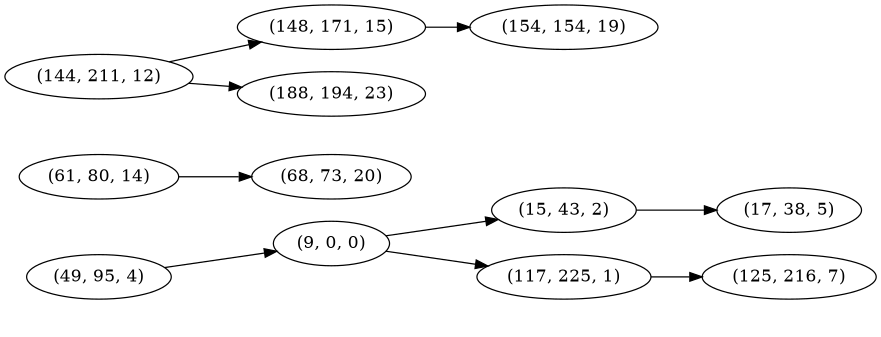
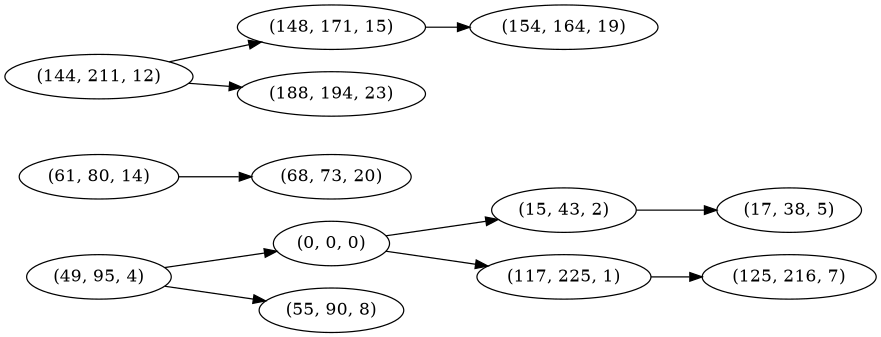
(564, 27) -> (564, 27)
(331, 244) -> (331, 244)
none -> (331, 310)
